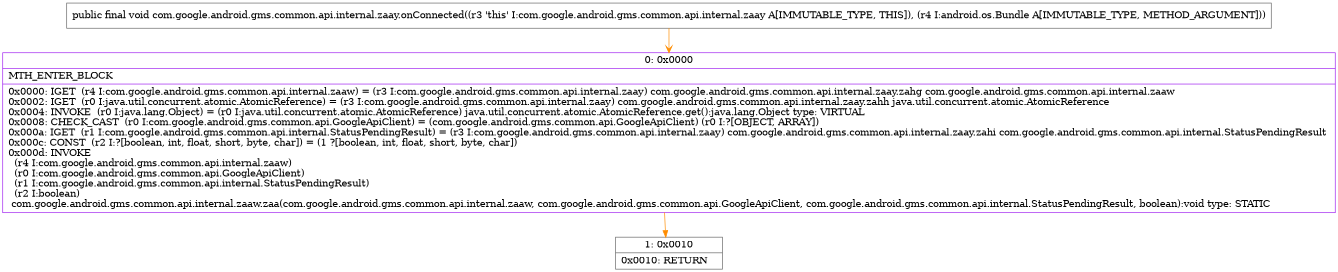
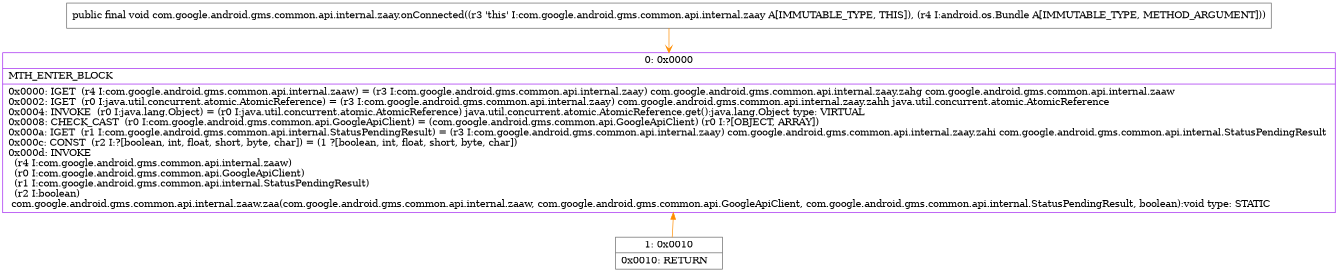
(665, 221) -> (673, 228)
